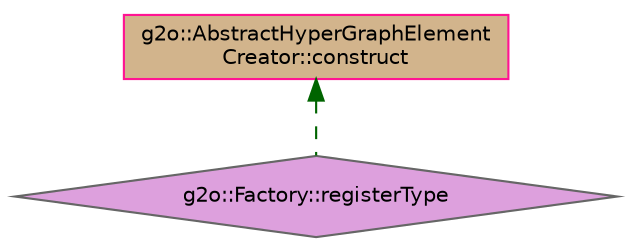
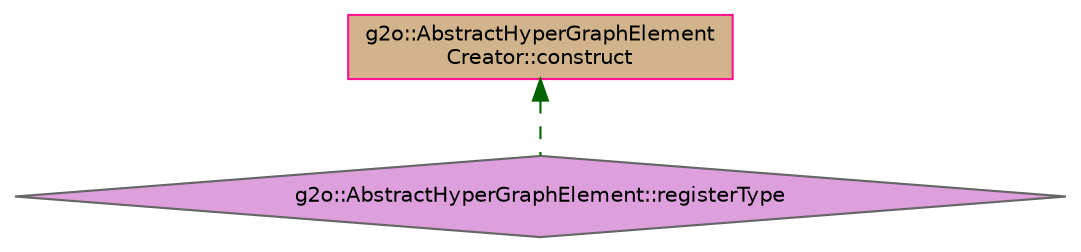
(316, 197) -> (540, 197)
